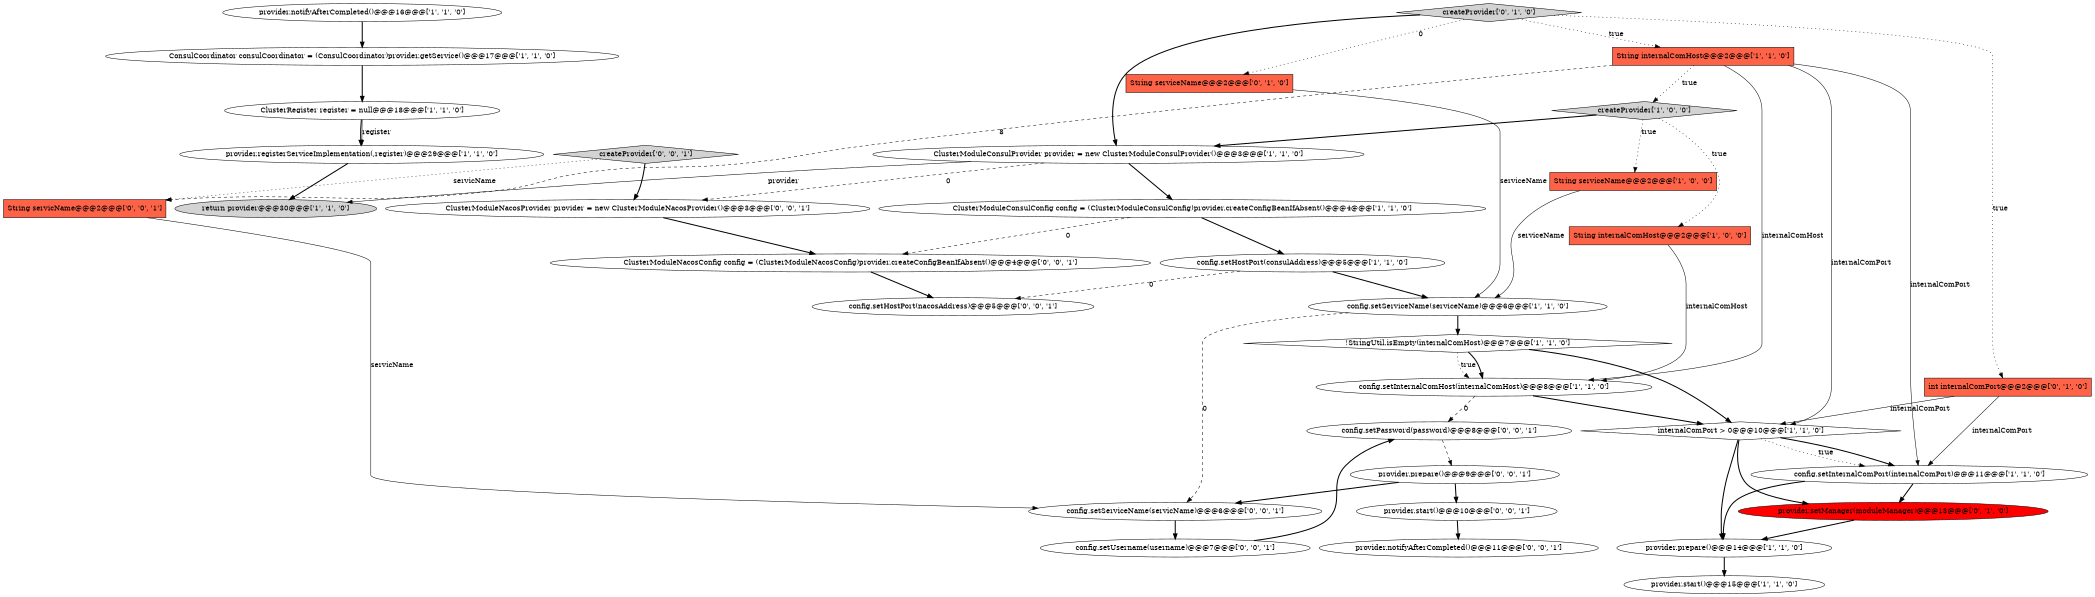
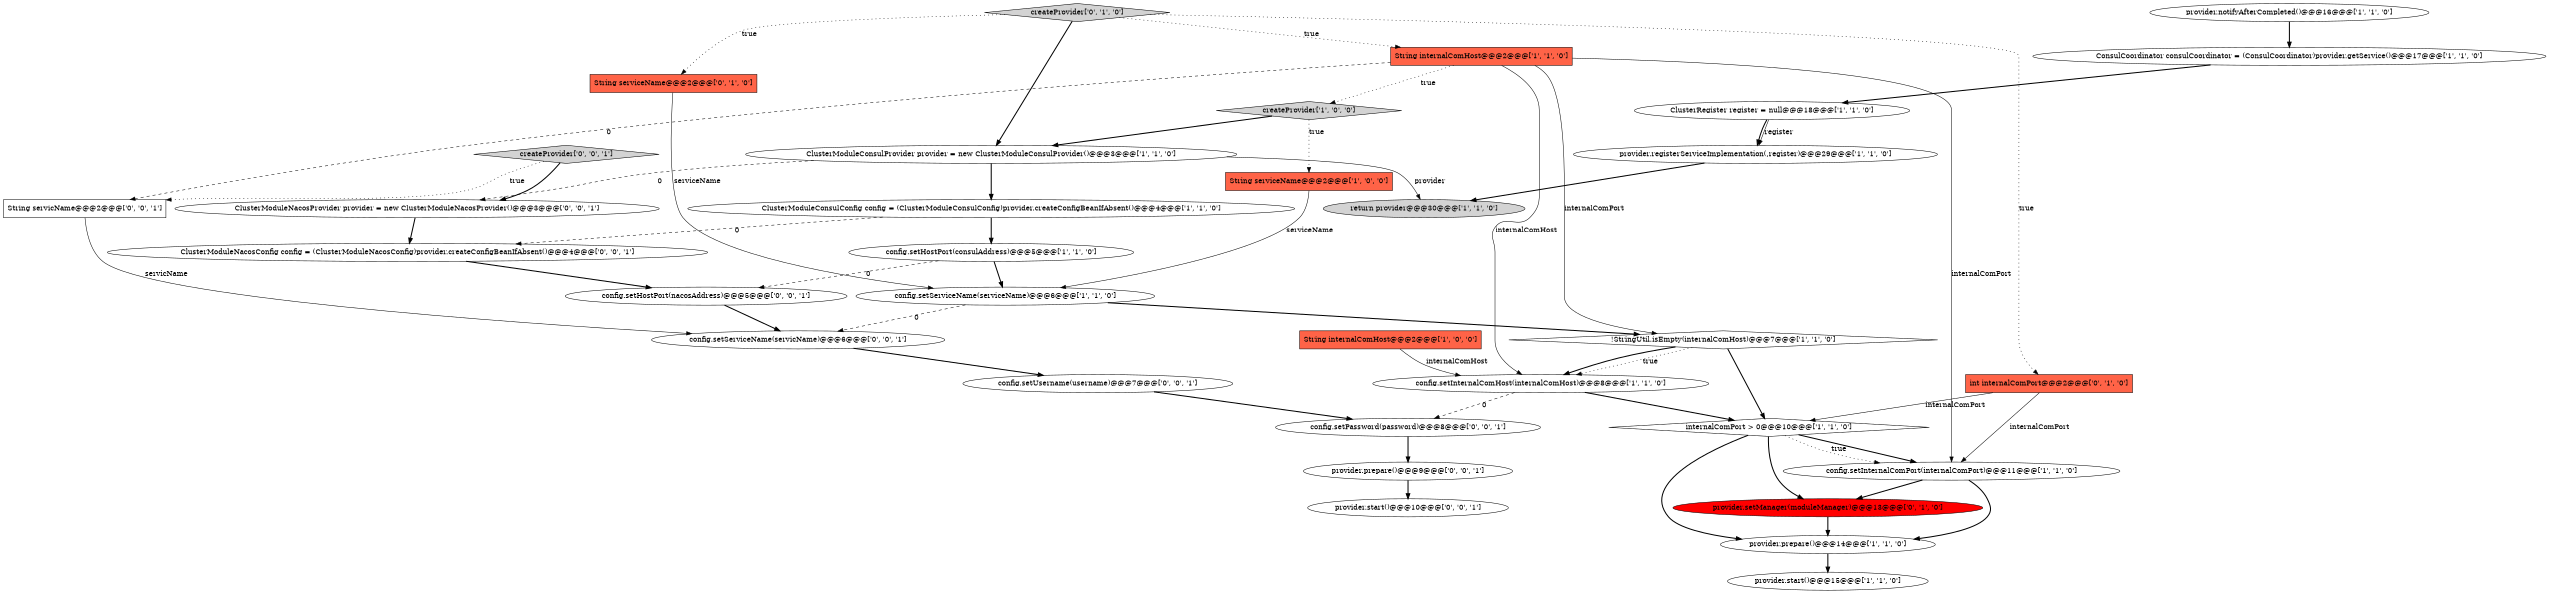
(1421, 34) -> (750, 34)
(1002, 132) -> (609, 132)
(1714, 167) -> none
(475, 182) -> (517, 182)
(85, 209) -> (85, 209)
(1831, 243) -> (1564, 226)
(1446, 450) -> (1408, 447)
(1320, 492) -> (750, 317)
(1459, 548) -> none
